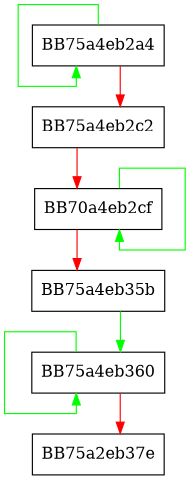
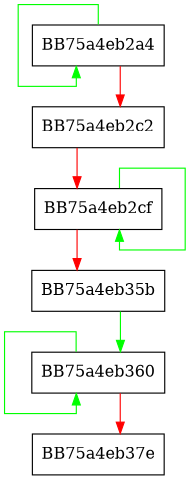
(98, 209) -> (98, 209)
(98, 454) -> (98, 454)
